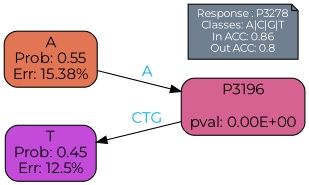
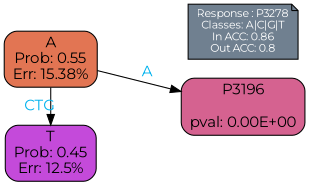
(144, 131) -> (51, 101)
